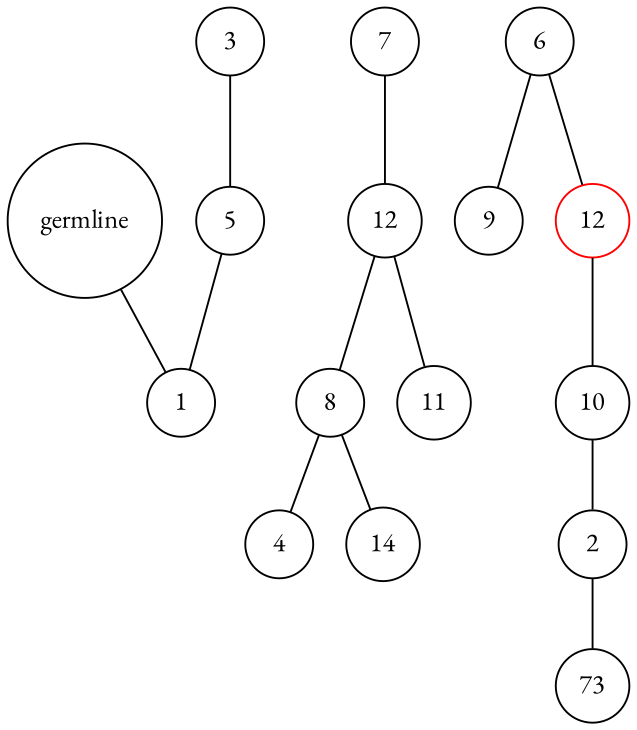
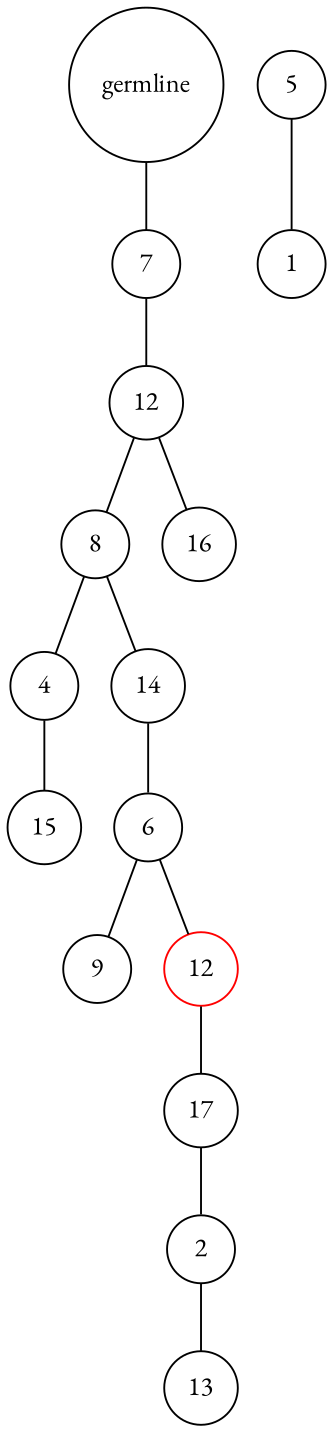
(230, 42) -> none
(143, 331) -> (146, 196)
(434, 403) -> (199, 544)
(593, 403) -> (201, 1111)
(593, 686) -> (201, 1388)
none -> (148, 758)
none -> (44, 827)
